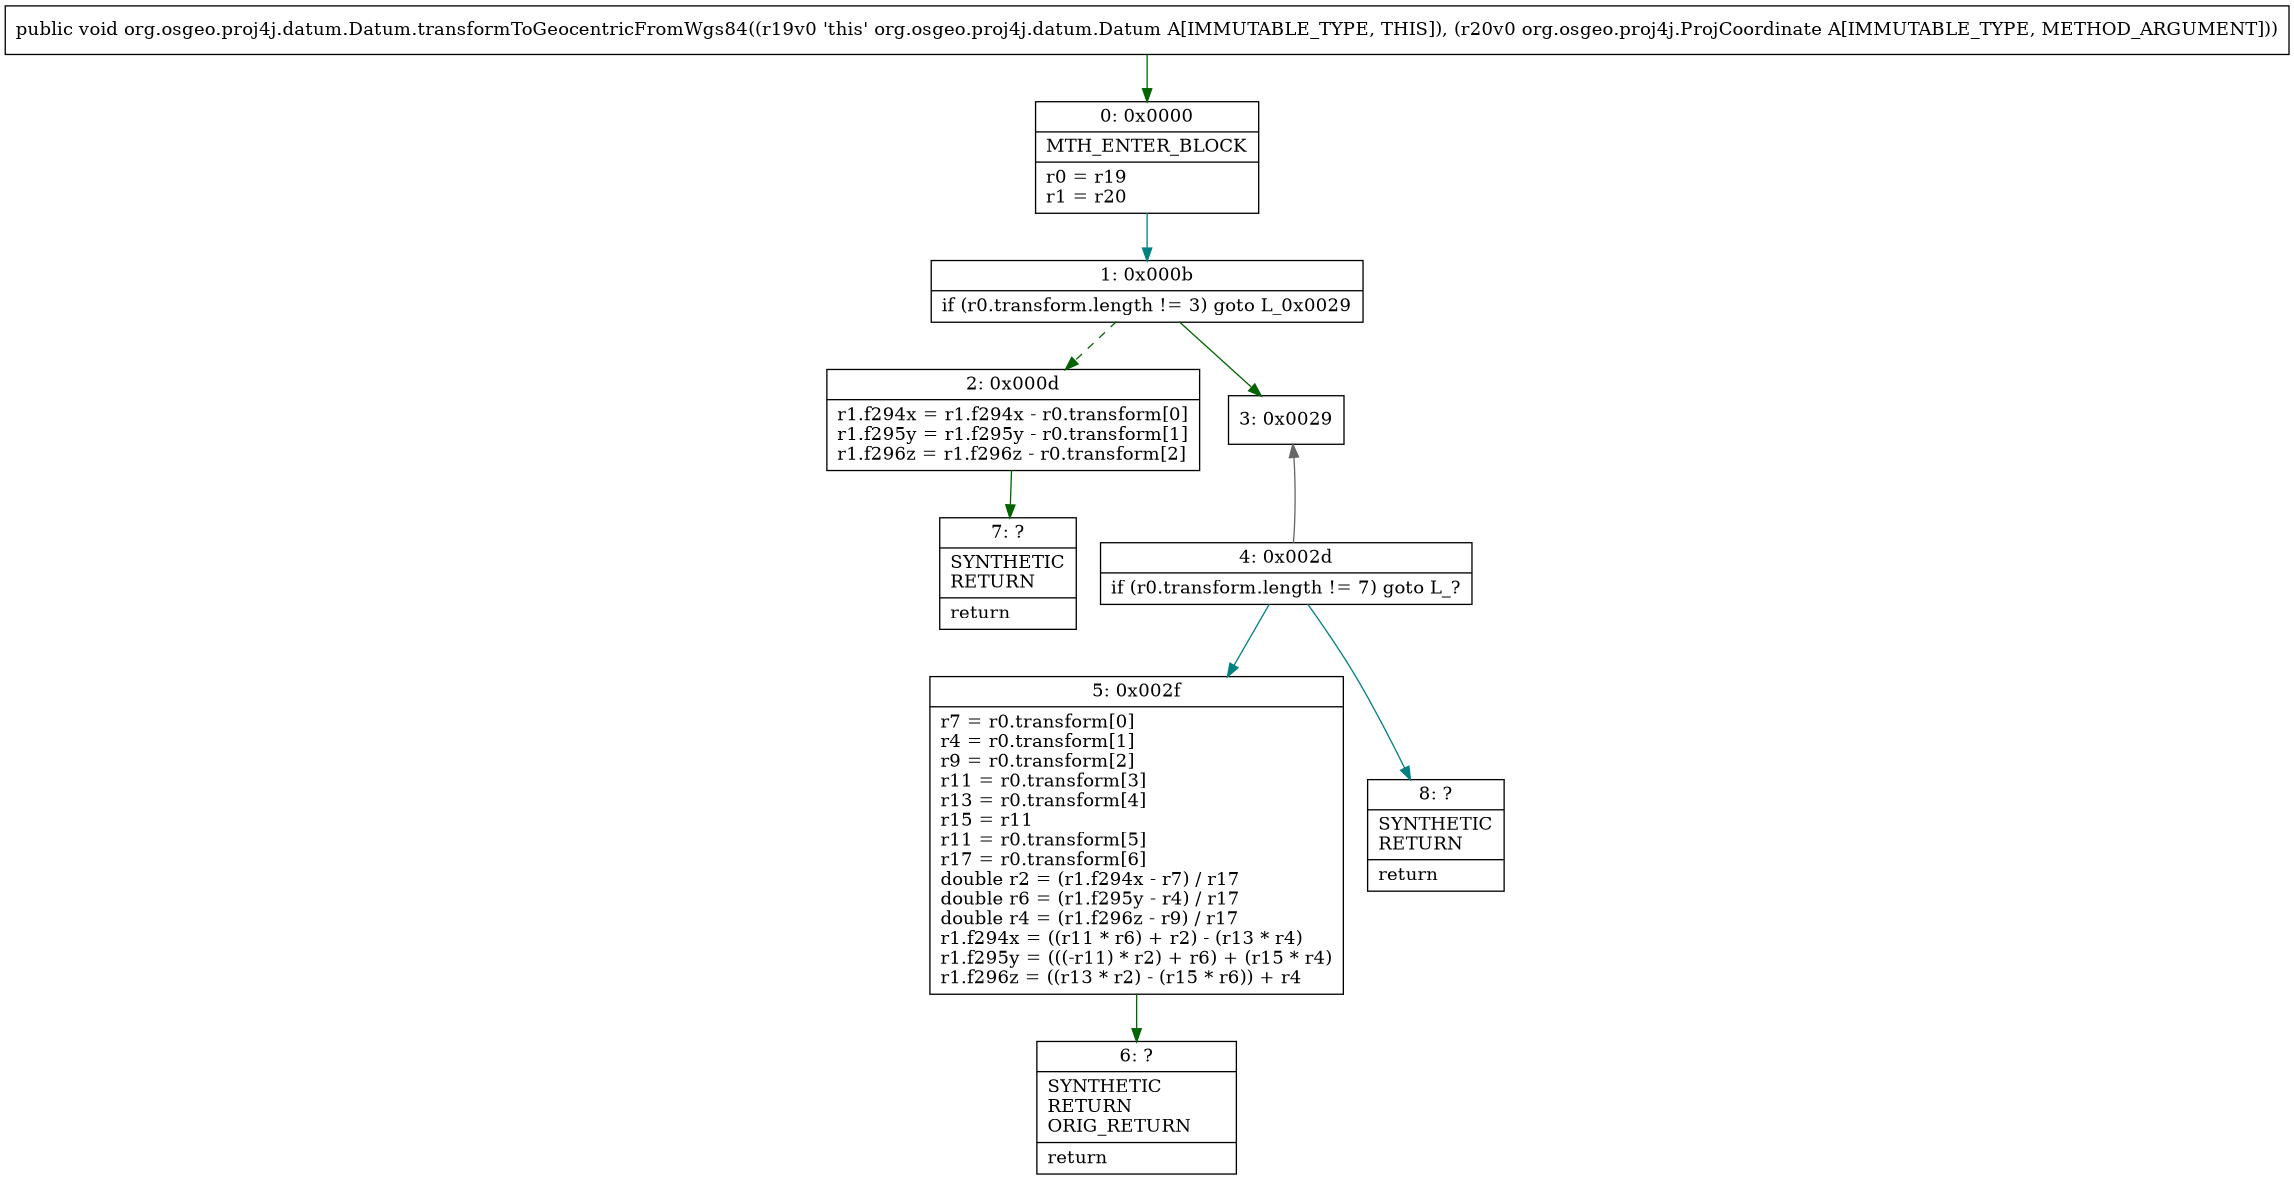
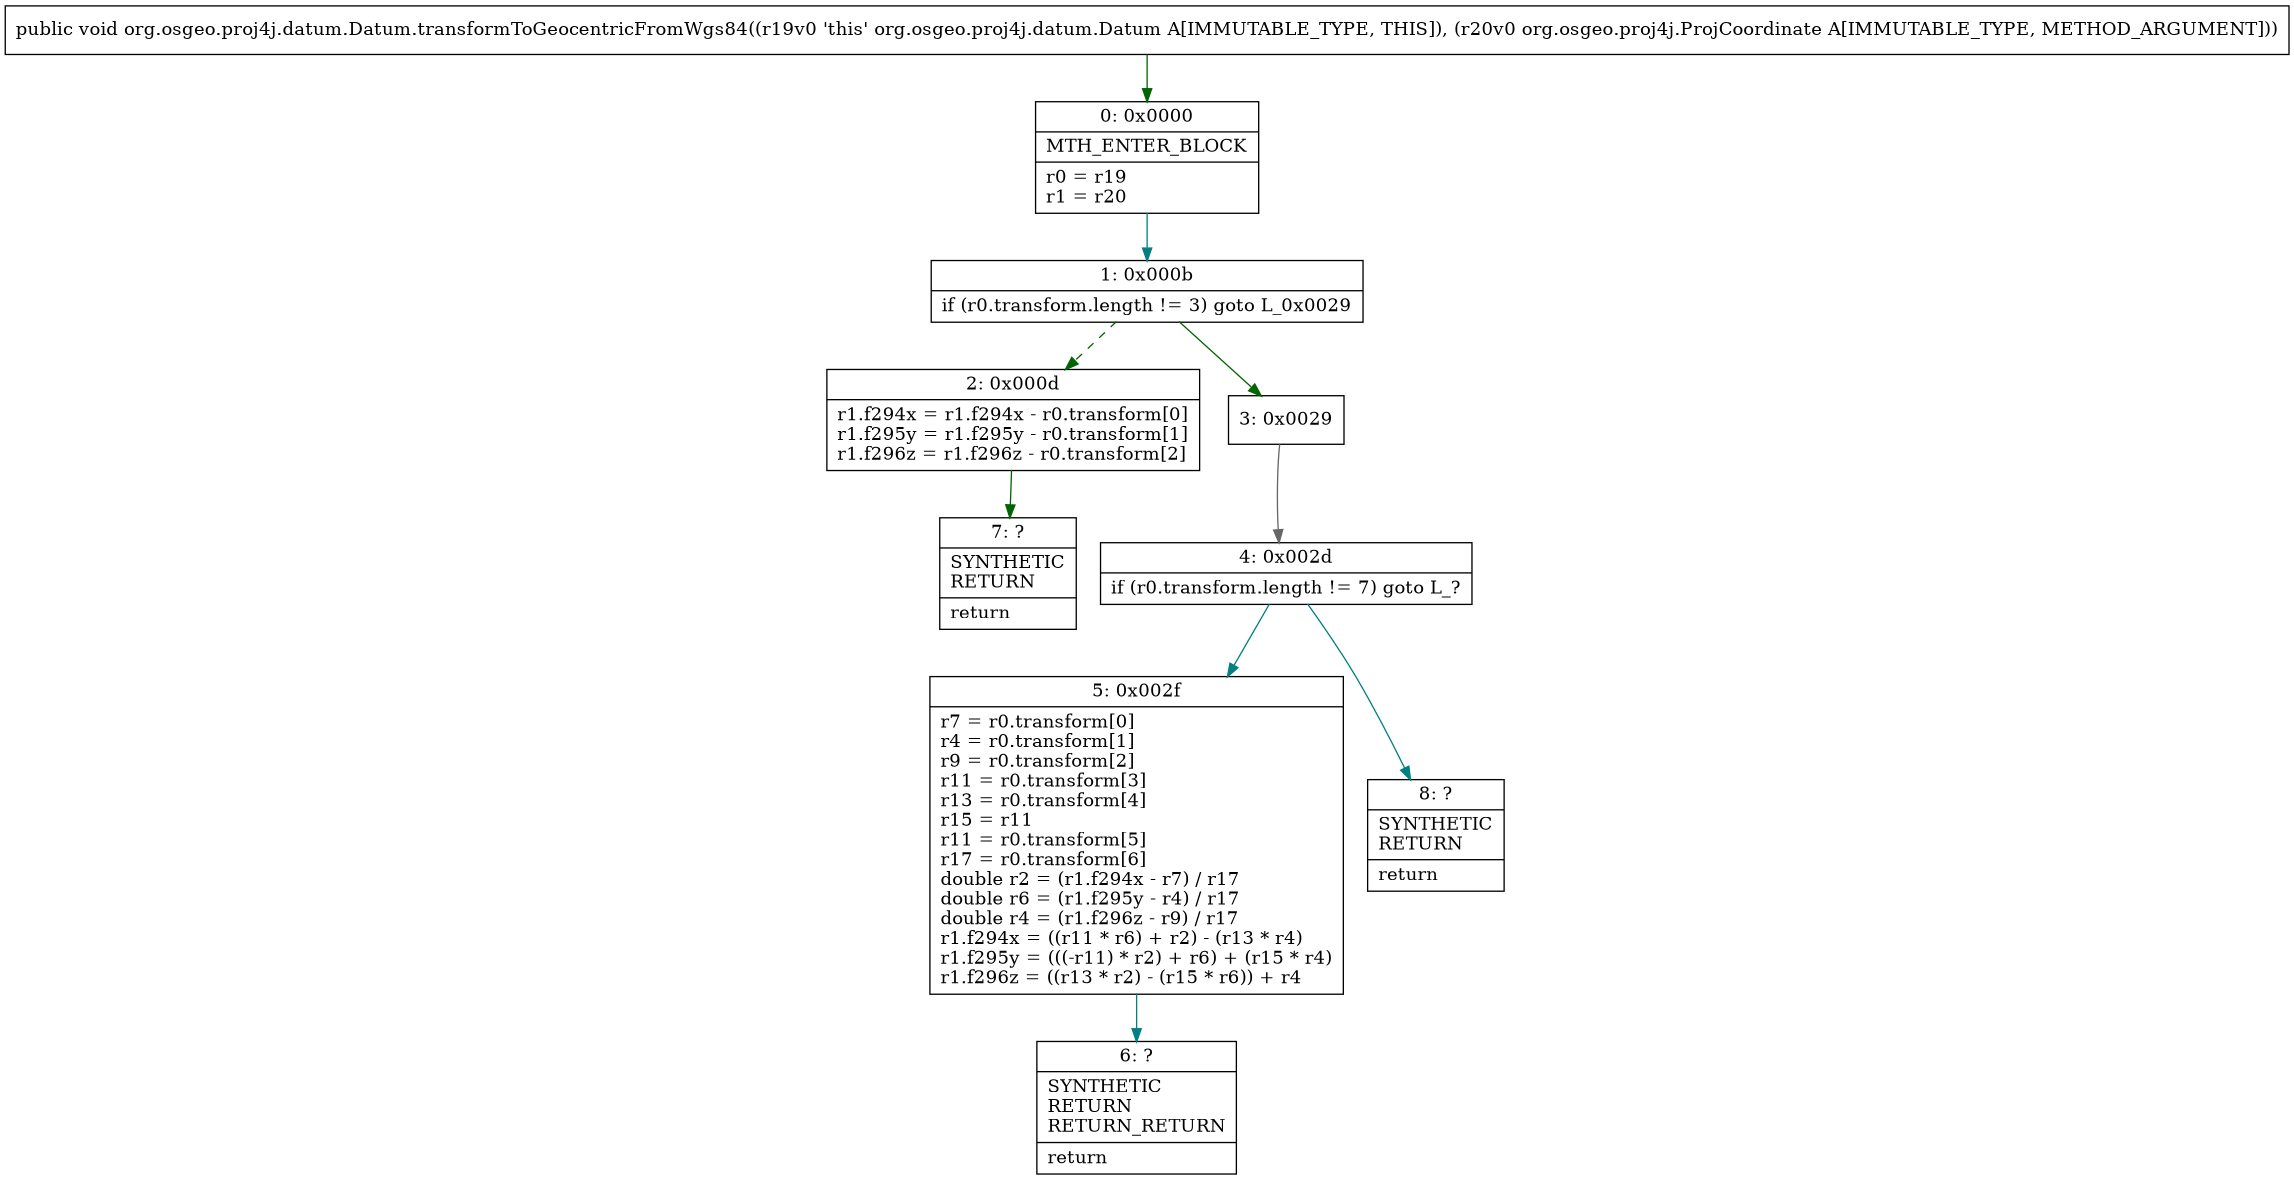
(1295, 500) -> (1277, 487)
(1137, 1011) -> (1137, 1011)
(1120, 1126) -> (1137, 1126)
